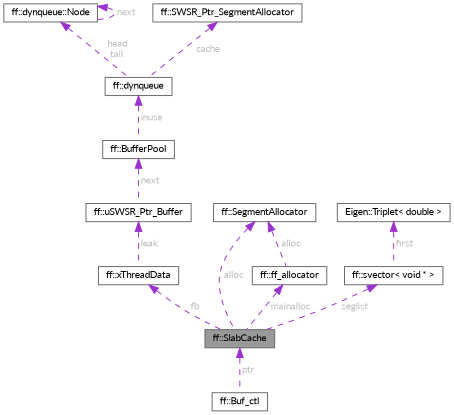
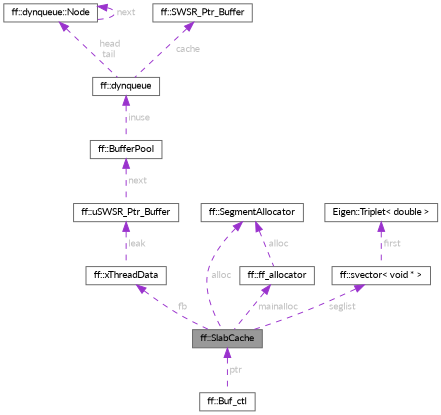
(227, 13) -> (203, 13)
